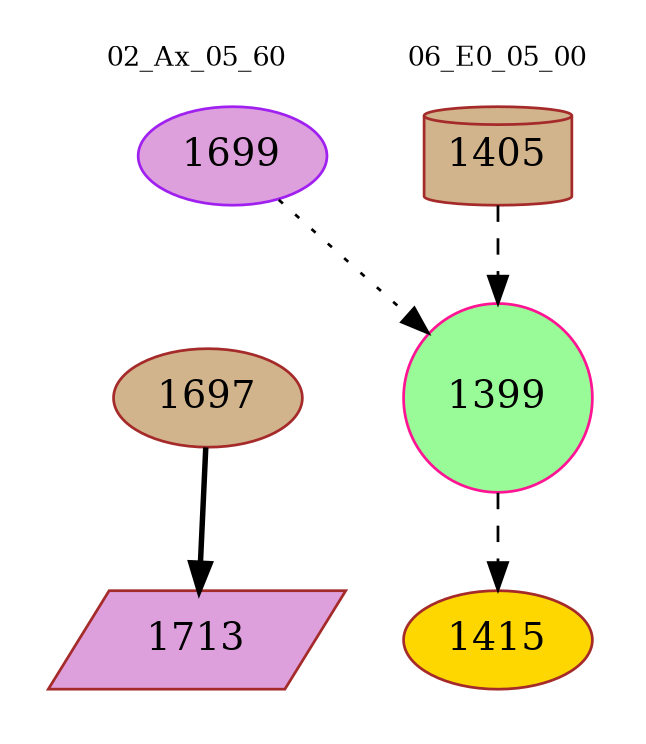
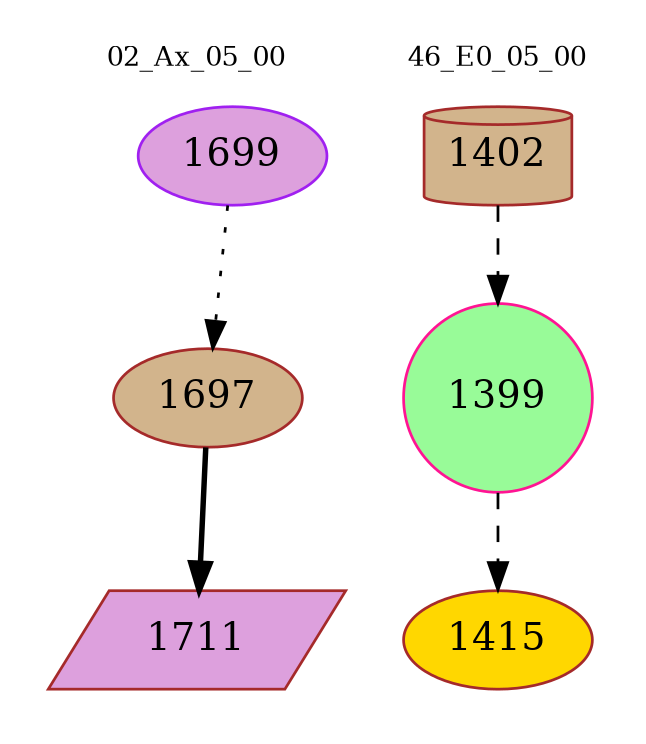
(197, 59) -> (197, 59)
(498, 59) -> (498, 59)
(498, 156) -> (498, 156)
(343, 257) -> (222, 263)
(197, 640) -> (197, 640)
